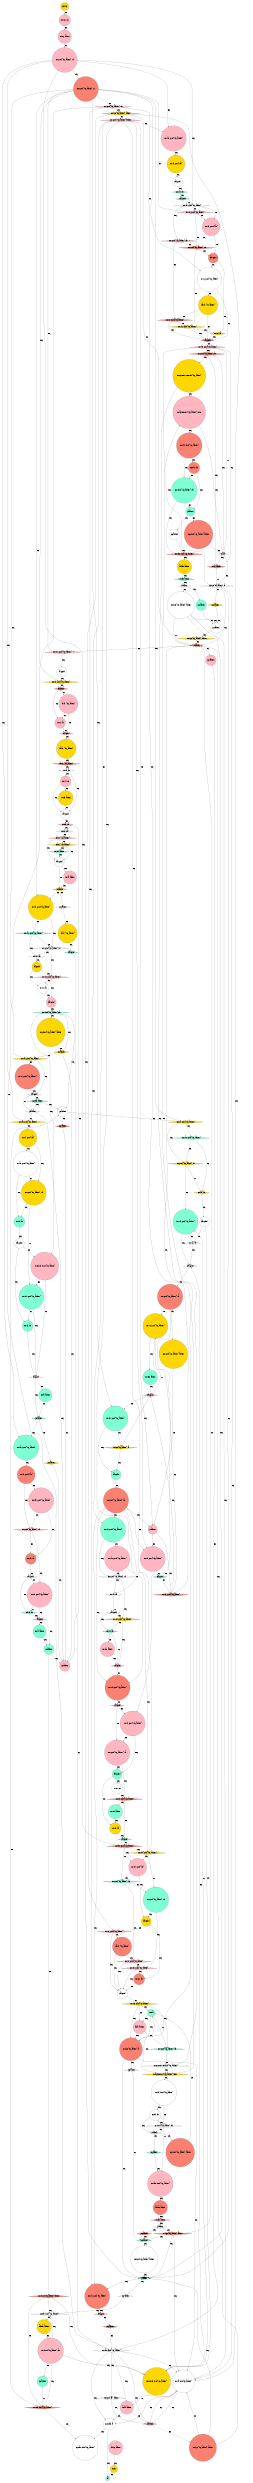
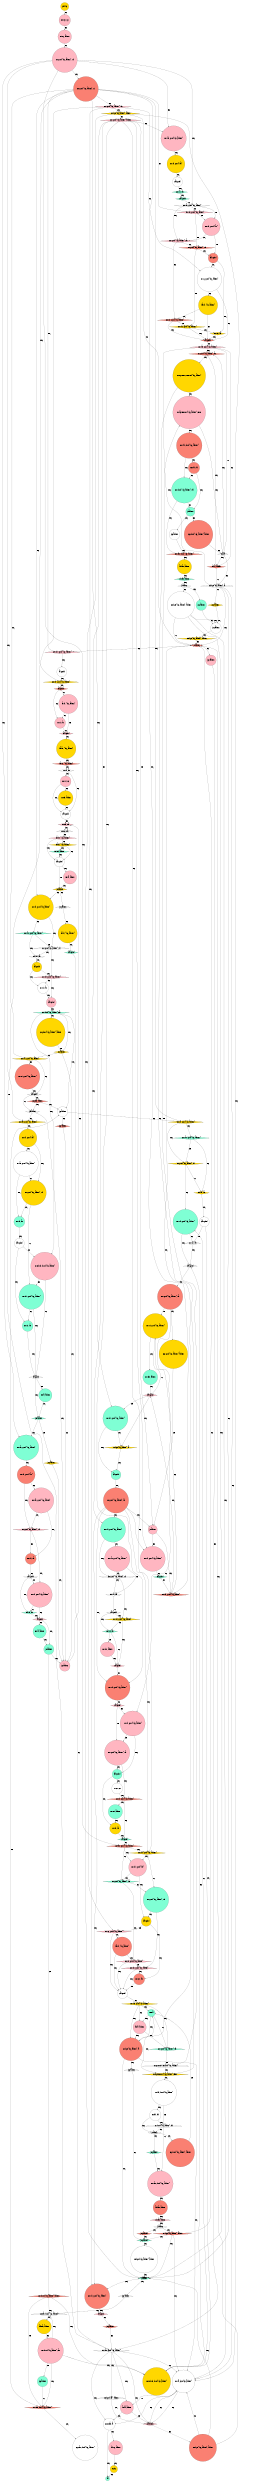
(37, 1101) -> (37, 1101)
(100, 2433) -> (112, 2435)
